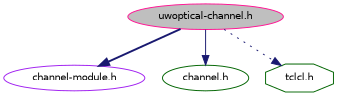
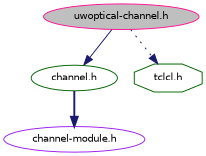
(144, 45) -> (74, 104)
